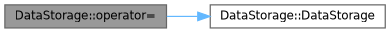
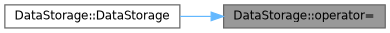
(182, 16) -> (195, 16)
